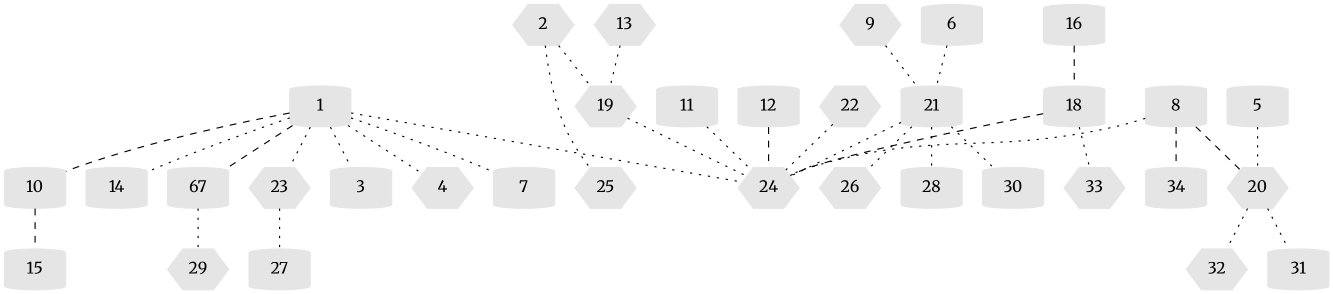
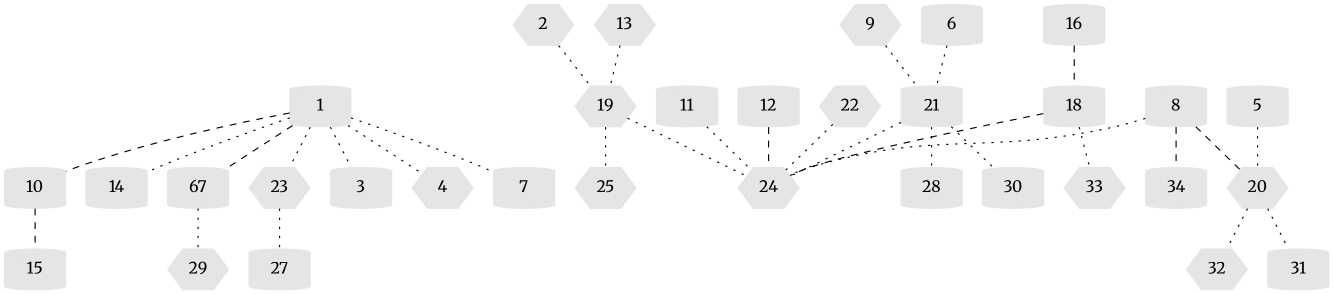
(559, 110) -> (606, 147)
(547, 148) -> none
(850, 188) -> none
